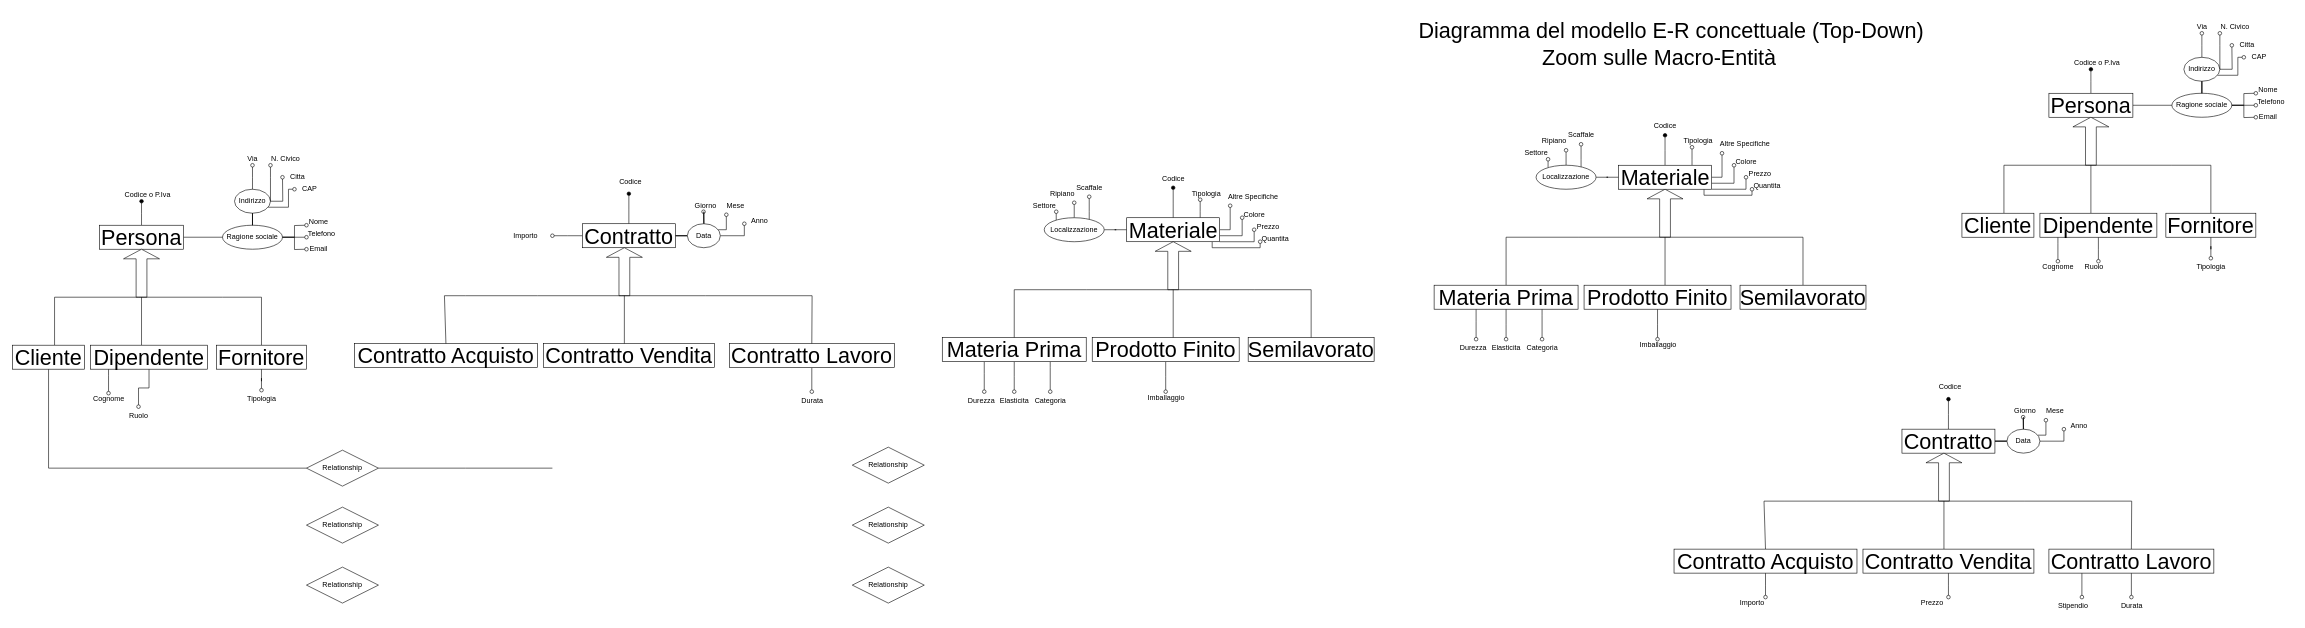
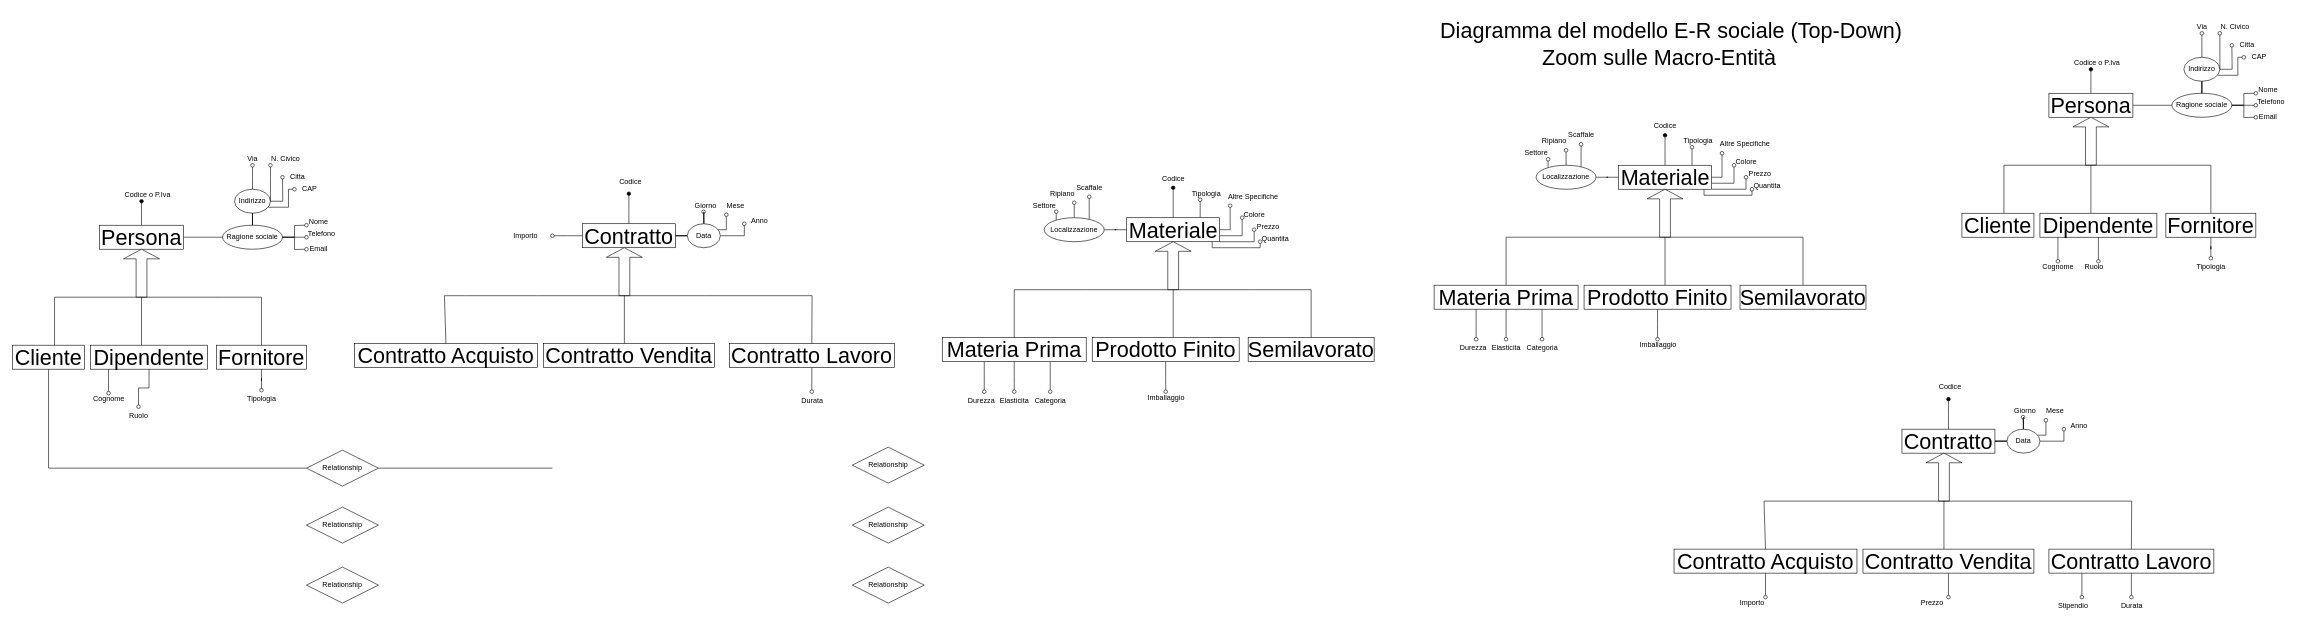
(1672, 30) -> (1672, 30)
